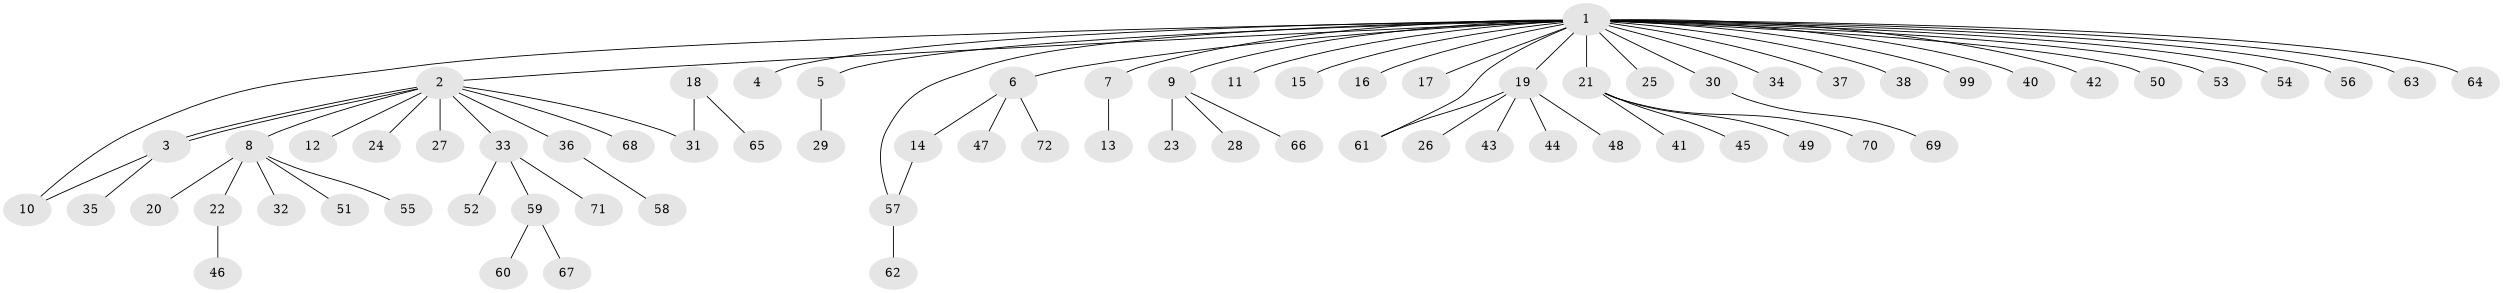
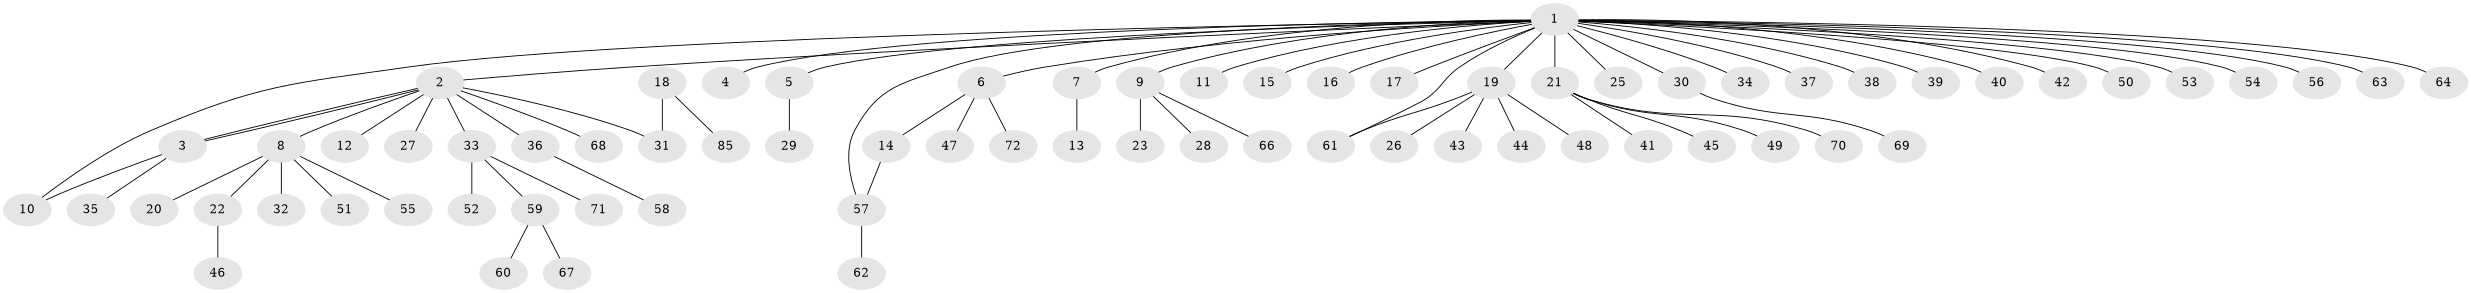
(1968, 83) -> (1936, 83)
(377, 146) -> none
(758, 146) -> (726, 146)
